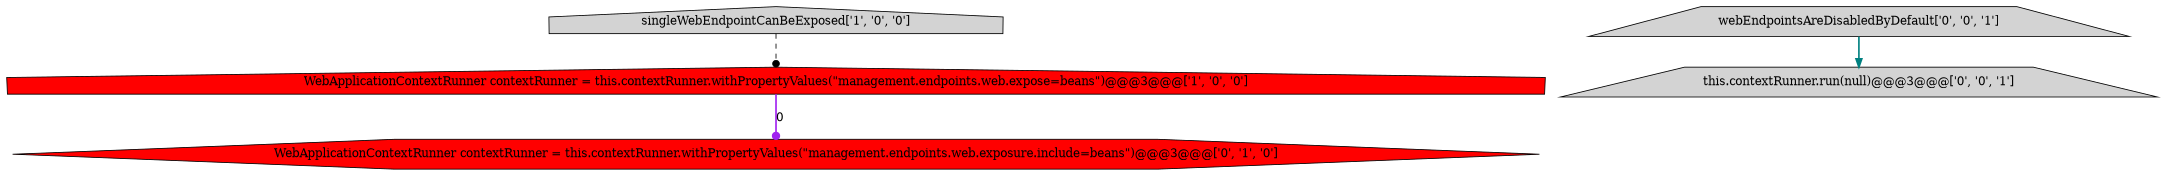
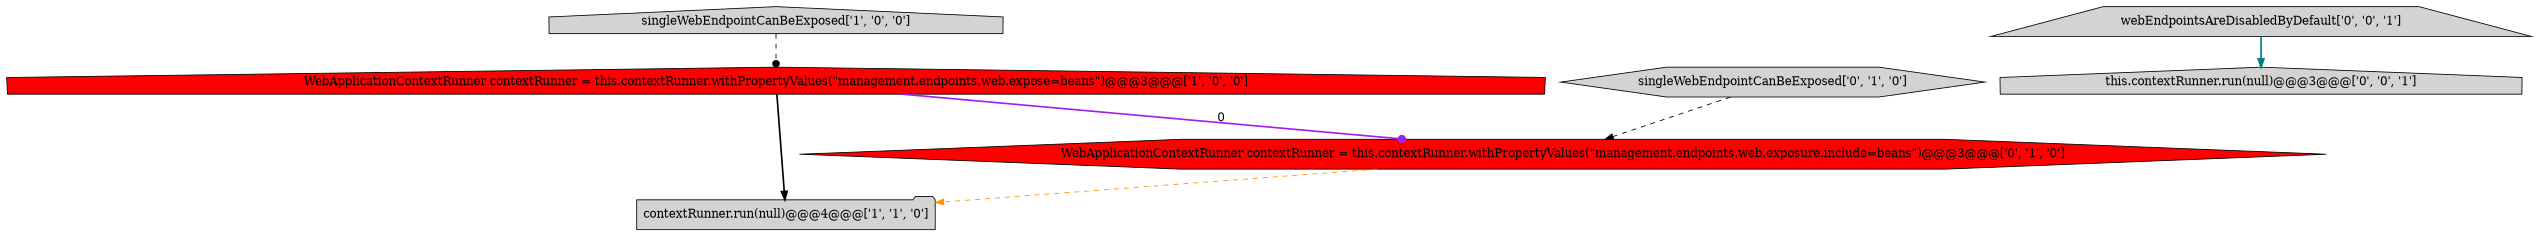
none -> (1773, 82)
(1859, 82) -> (2261, 82)
none -> (786, 215)
